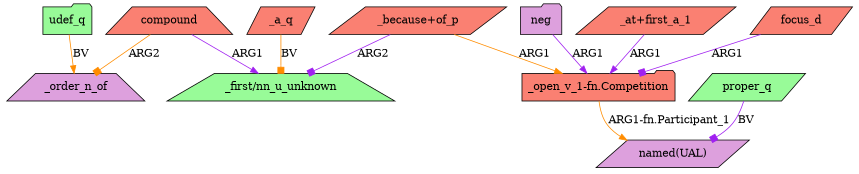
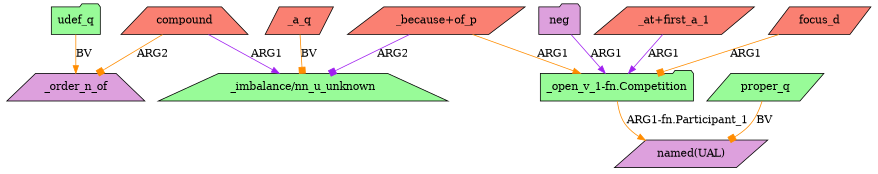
(704, 53) -> (722, 53)
(281, 87) -> (303, 87)
(599, 87) -> (617, 87)
(734, 121) -> (753, 121)
